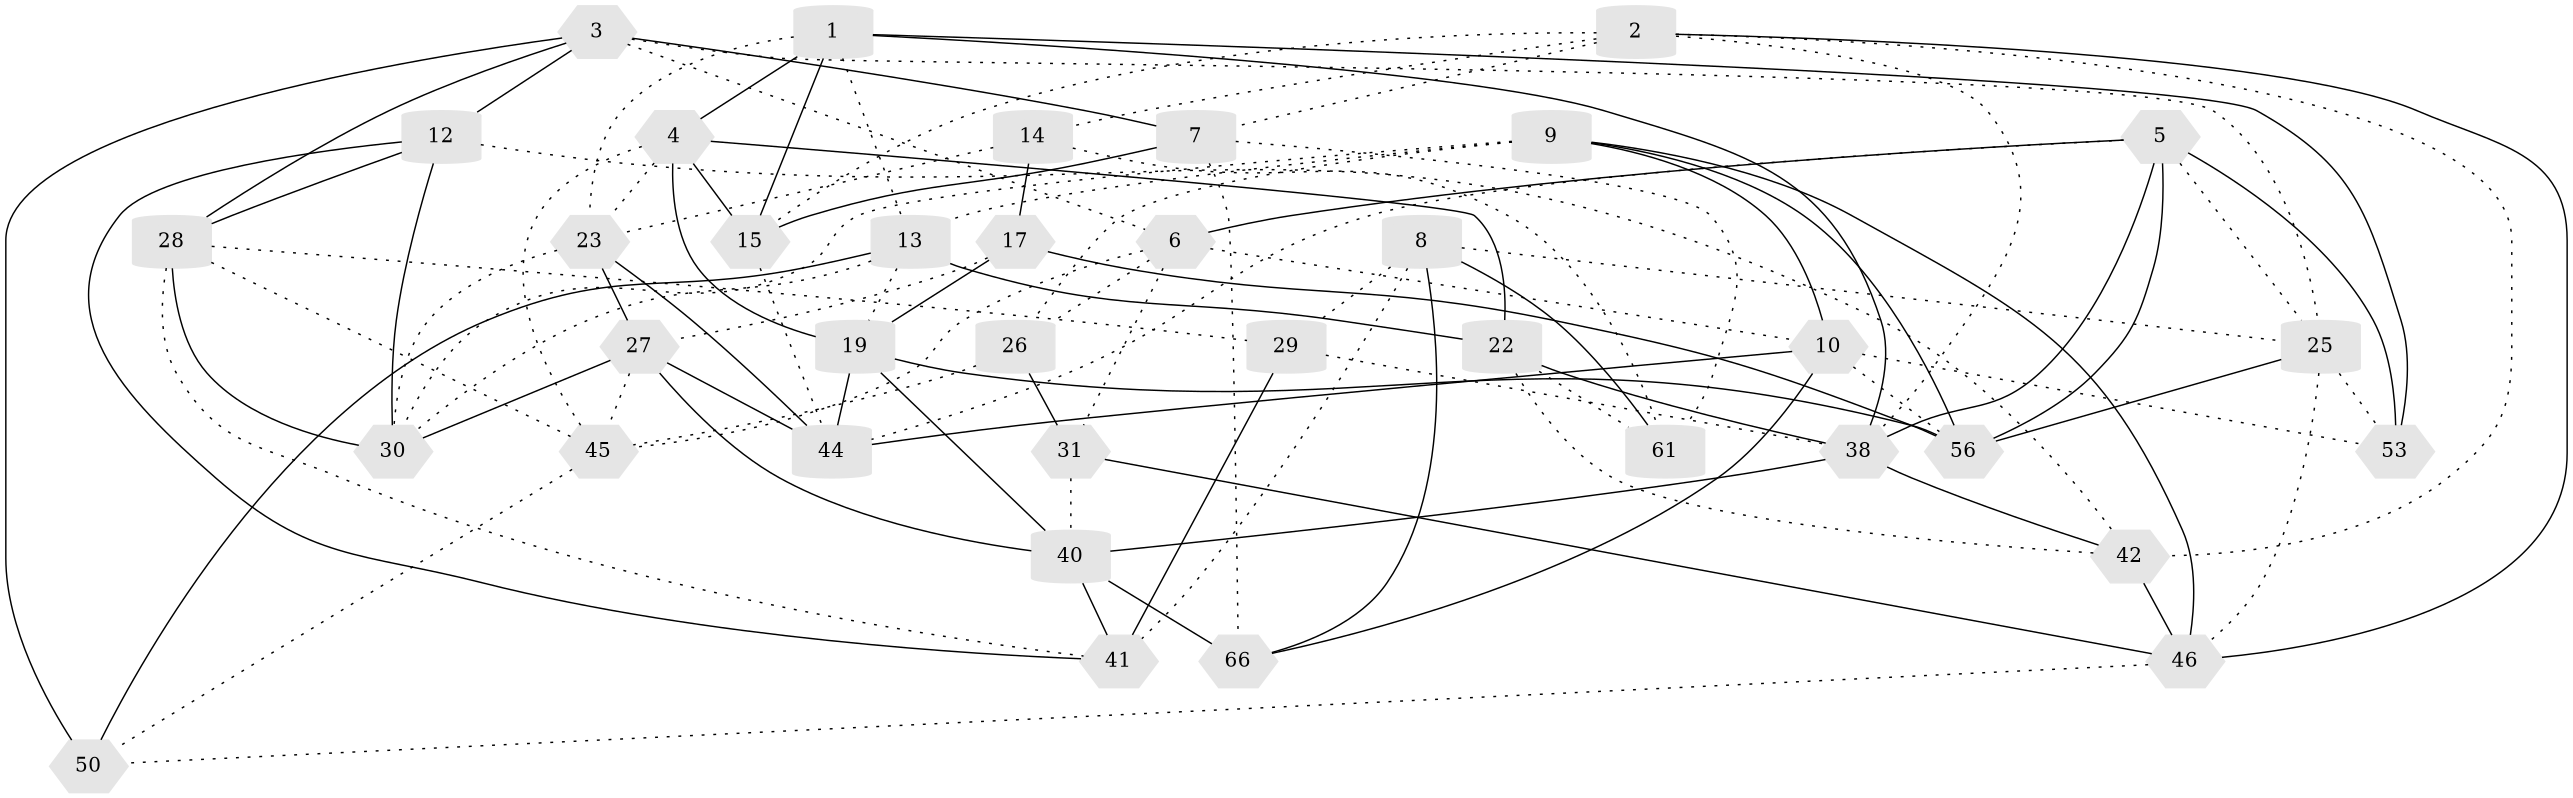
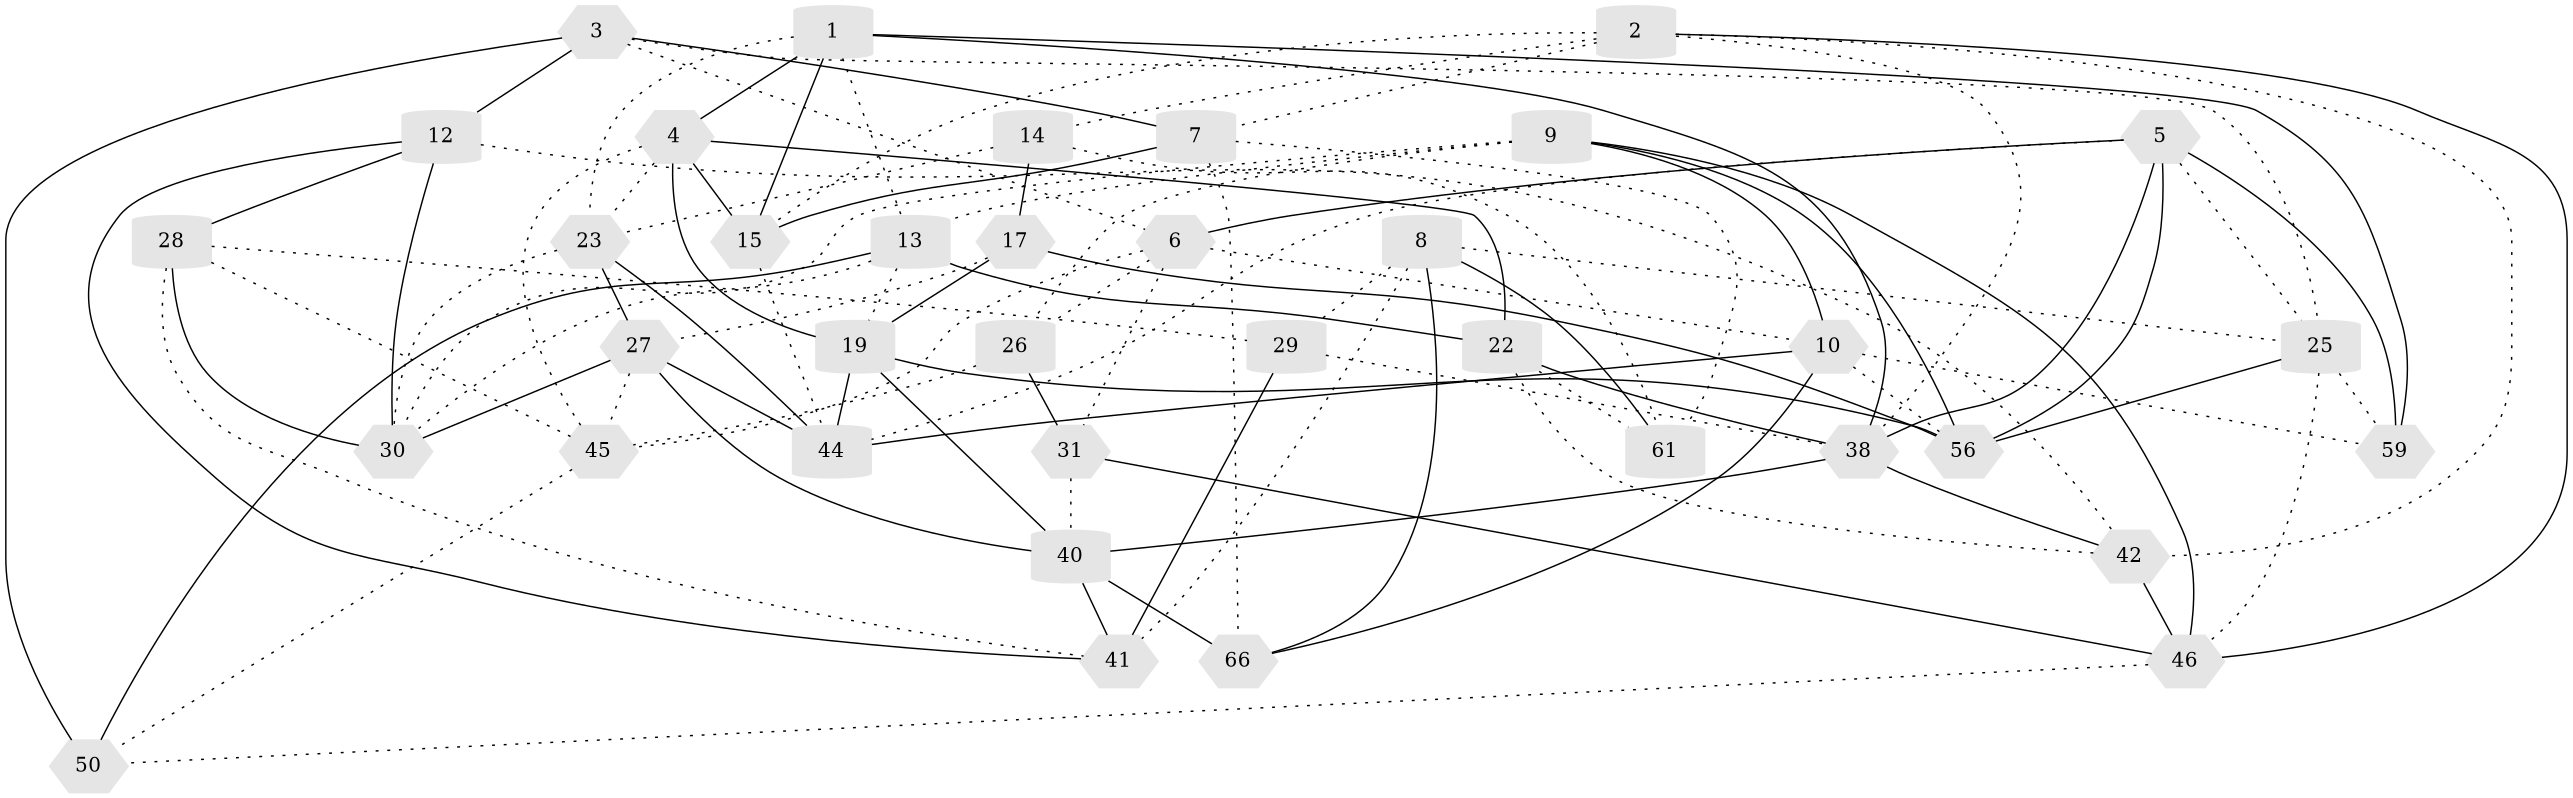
(379, 116) -> none
(2395, 452) -> (2395, 452)
